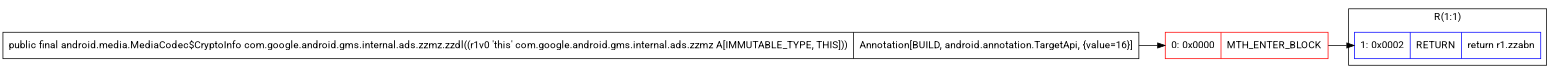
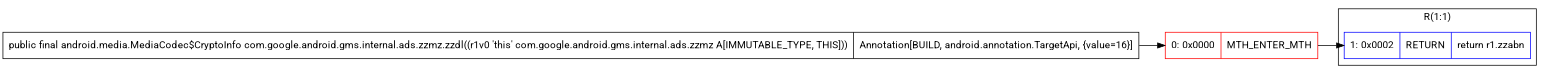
(1275, 45) -> (1269, 45)
